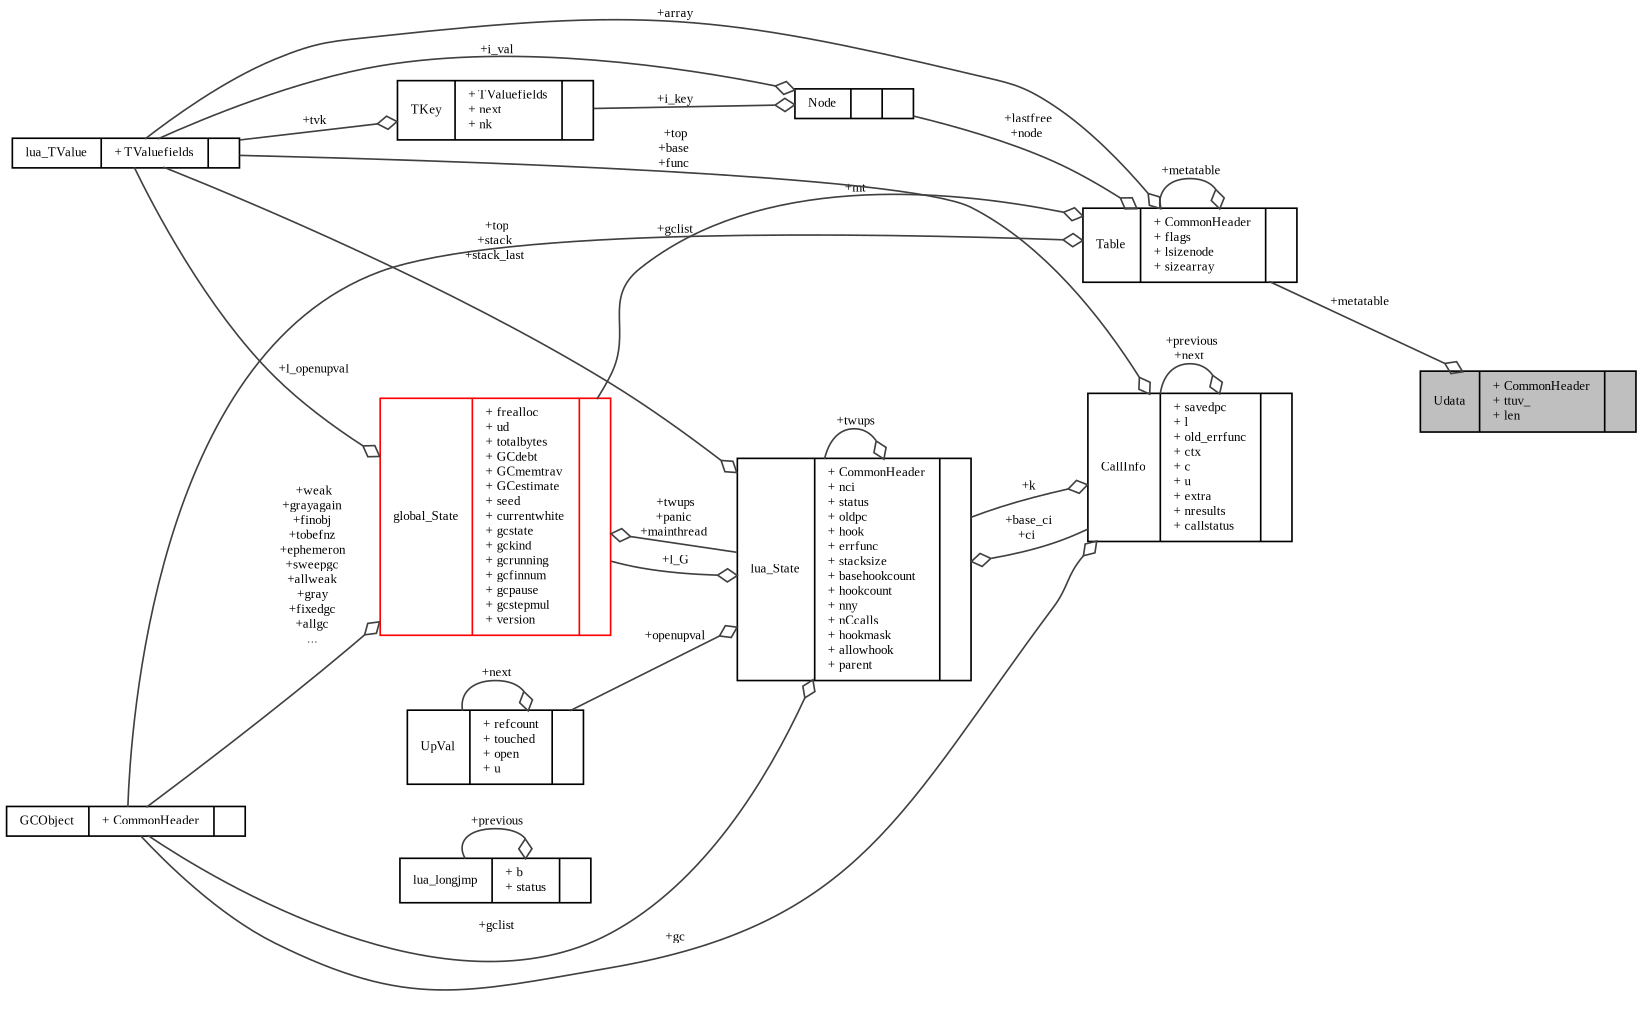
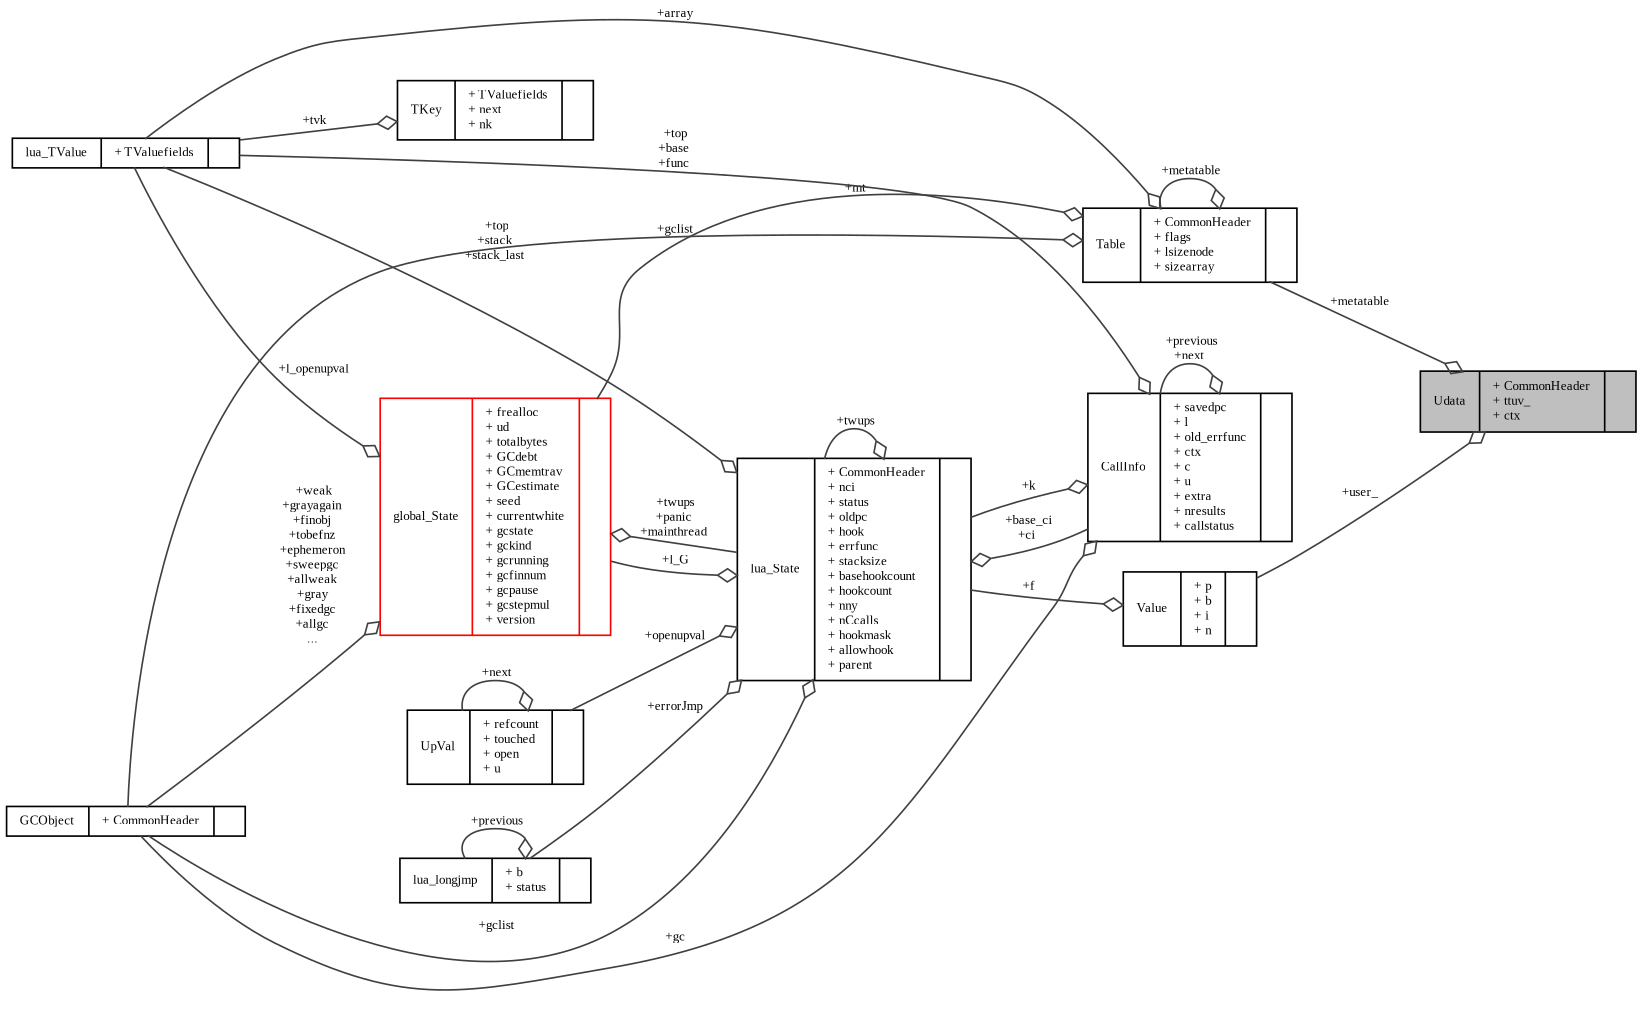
(854, 104) -> none
(1507, 416) -> (1507, 416)
none -> (1190, 609)
none -> (632, 781)
